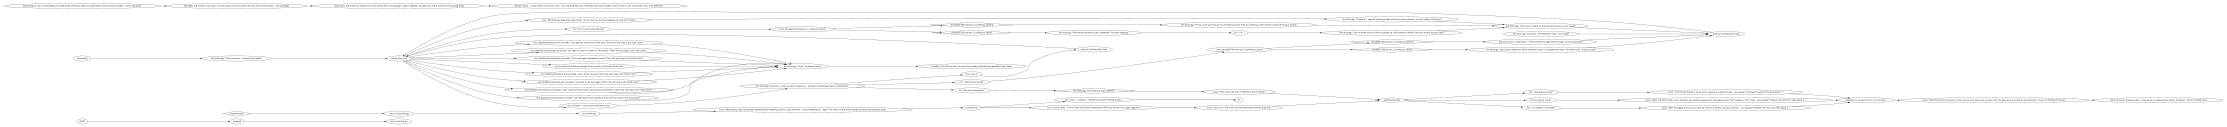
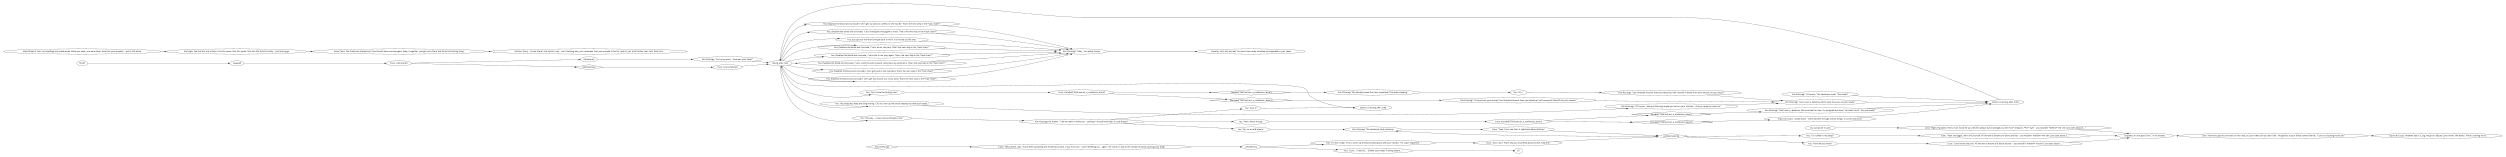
none -> (495, 61)
none -> (493, 65)
(1094, 91) -> (1373, 130)
(1467, 100) -> (1526, 135)
(495, 114) -> (754, 65)
(589, 114) -> (882, 147)
